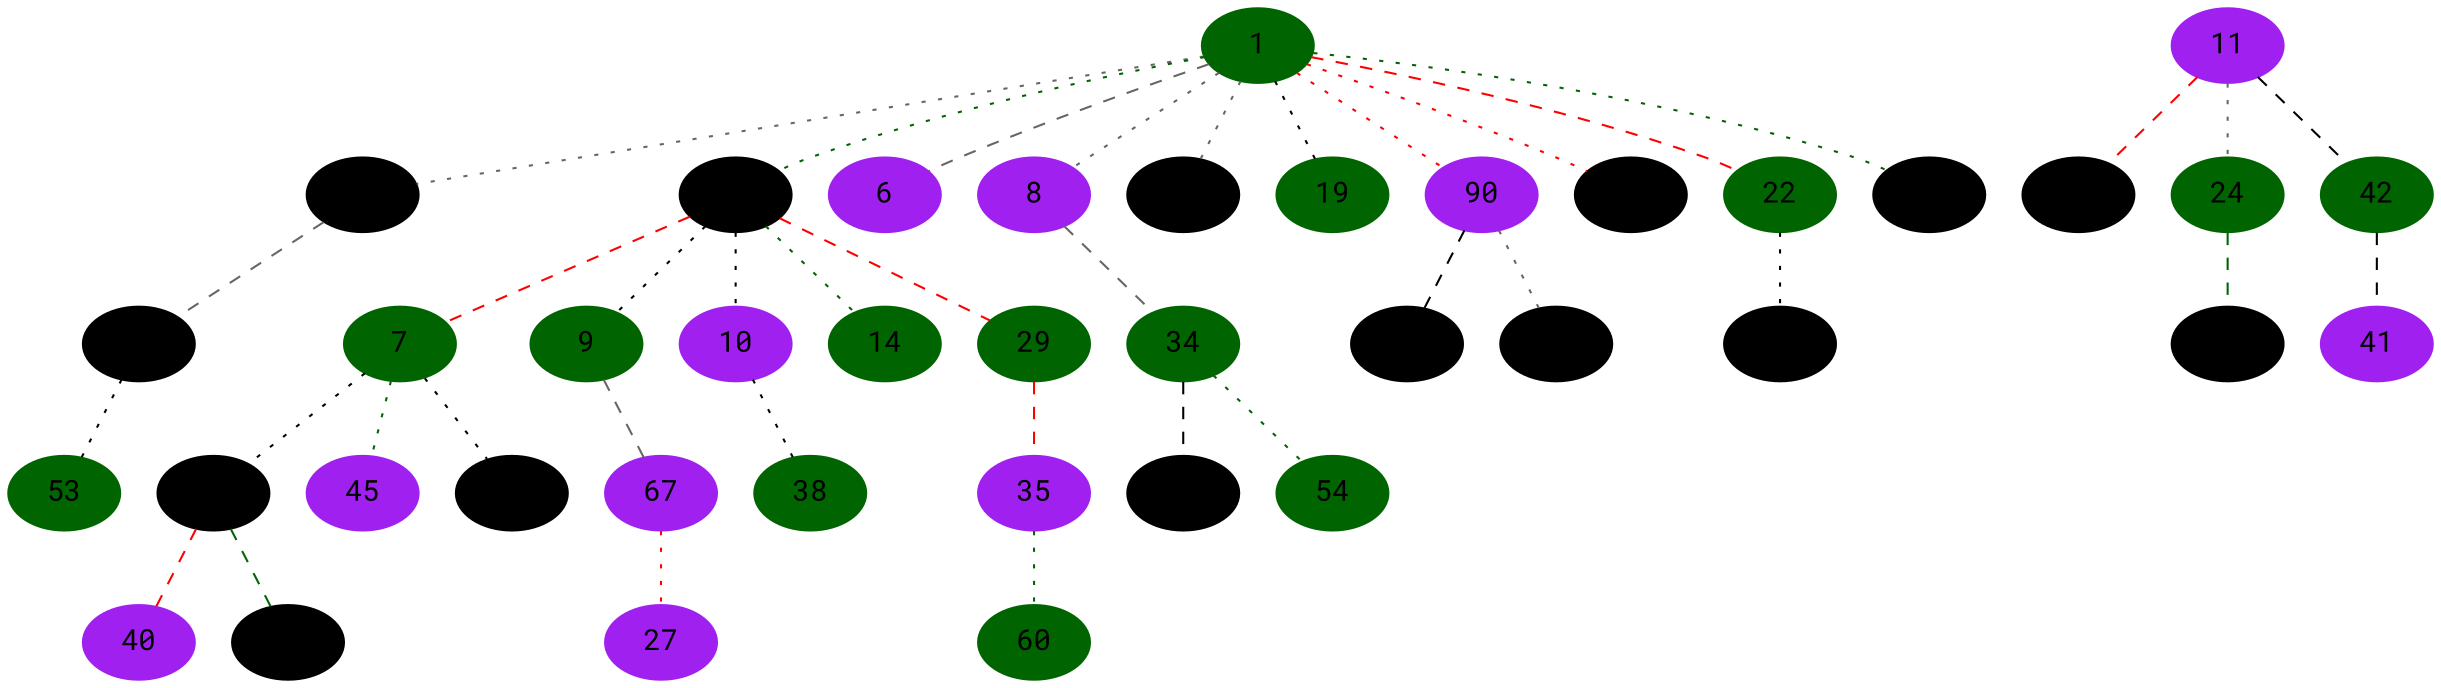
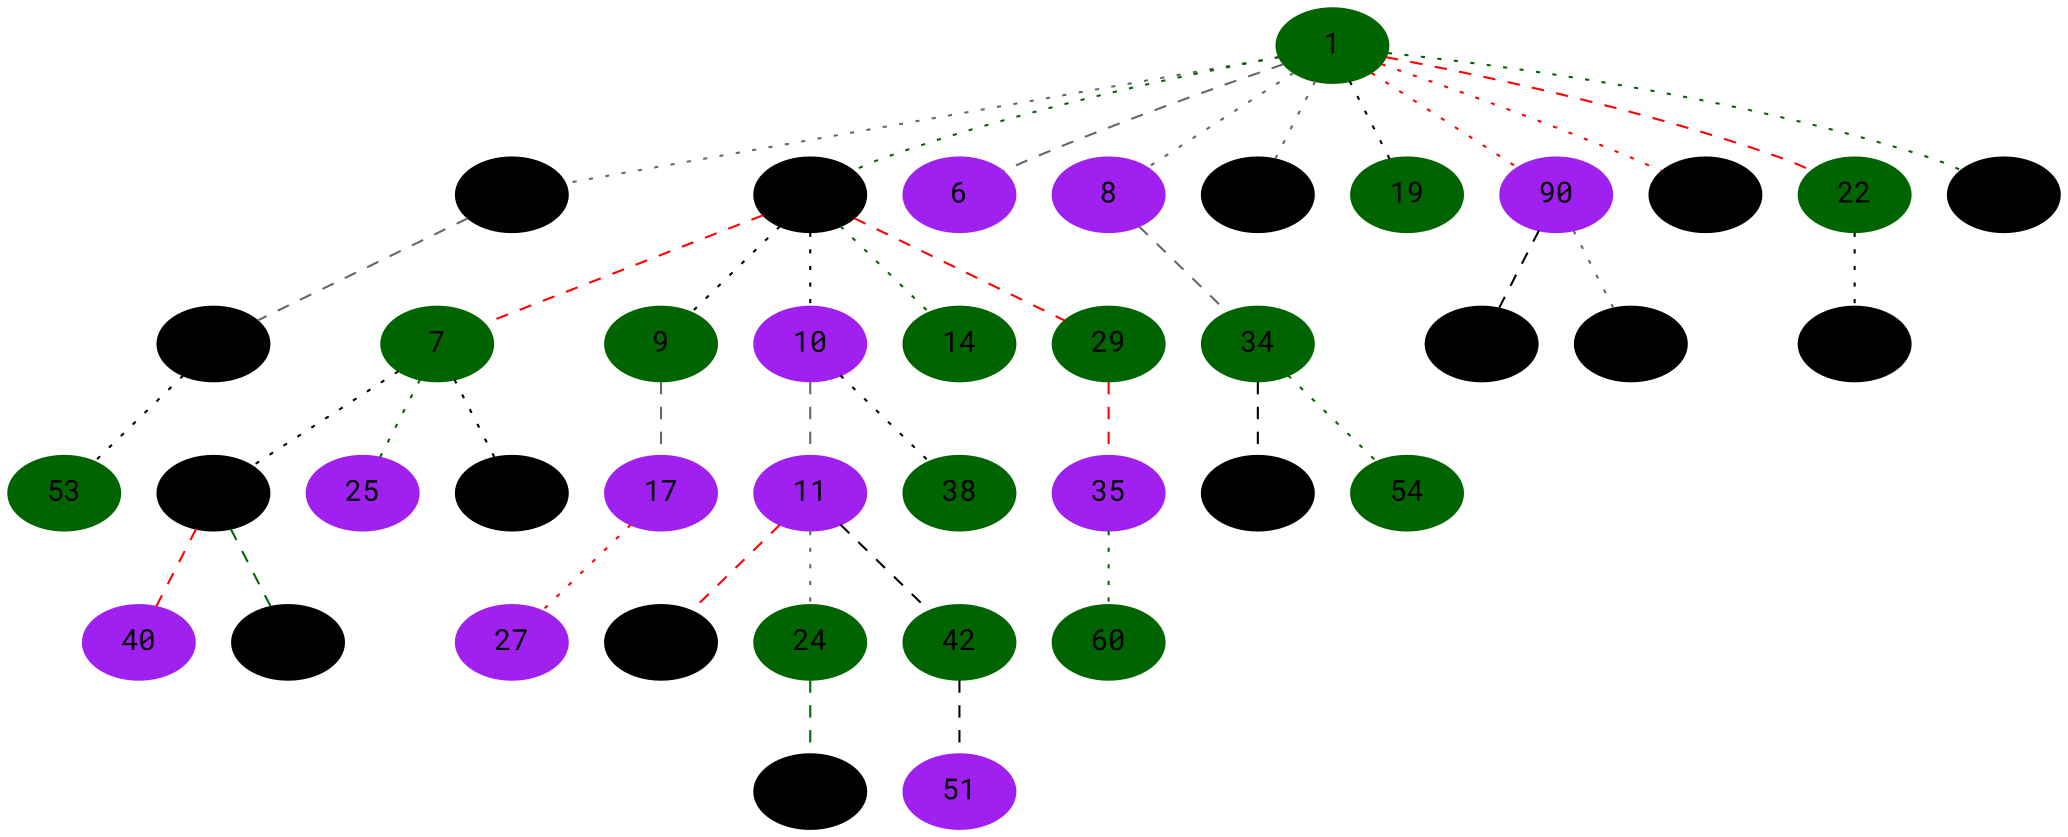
(2377, 344) -> (959, 792)
none -> (810, 419)
(363, 493) -> (363, 493)
(661, 493) -> (661, 493)
